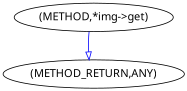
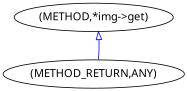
(88, 42) -> (99, 50)
